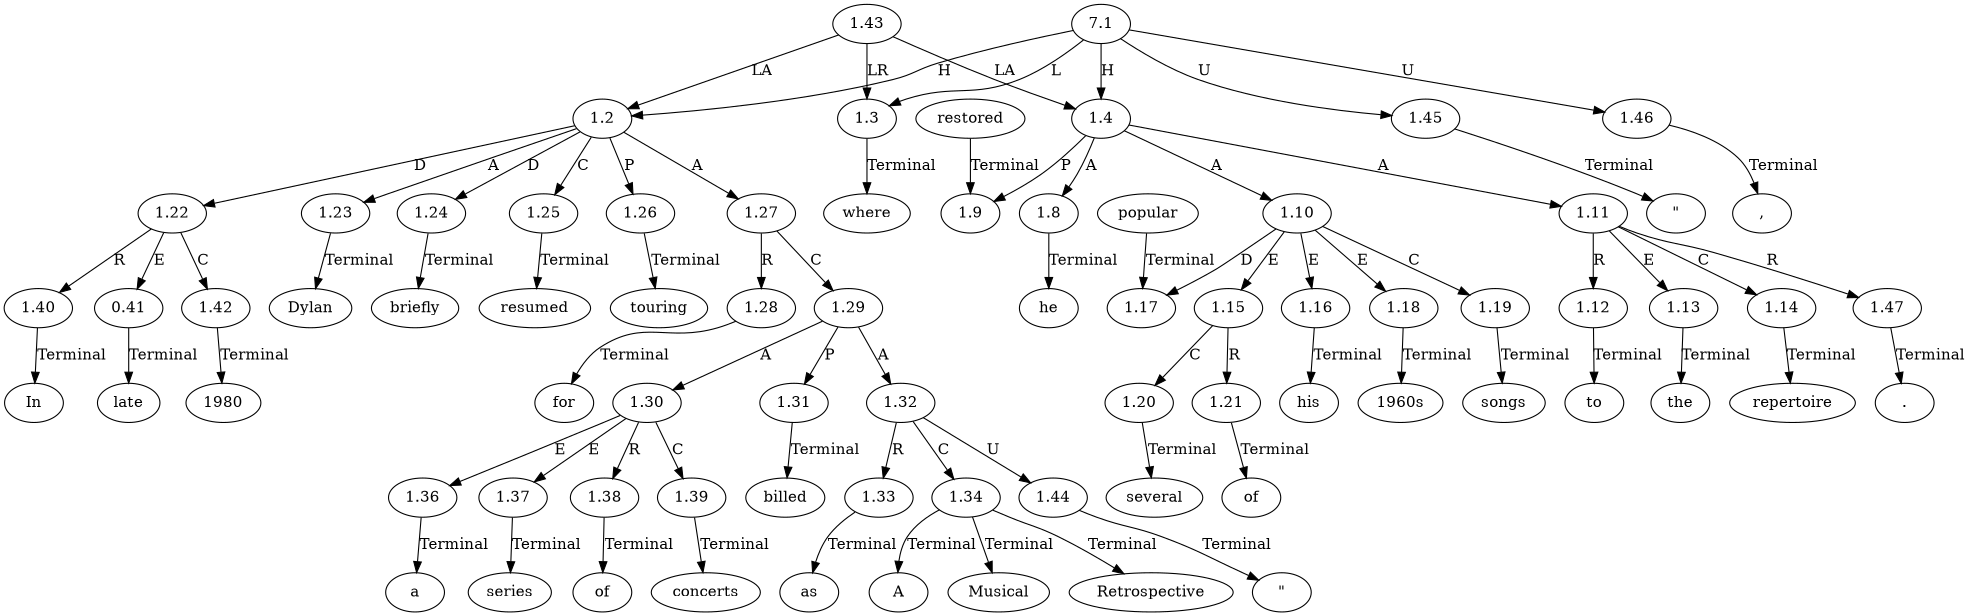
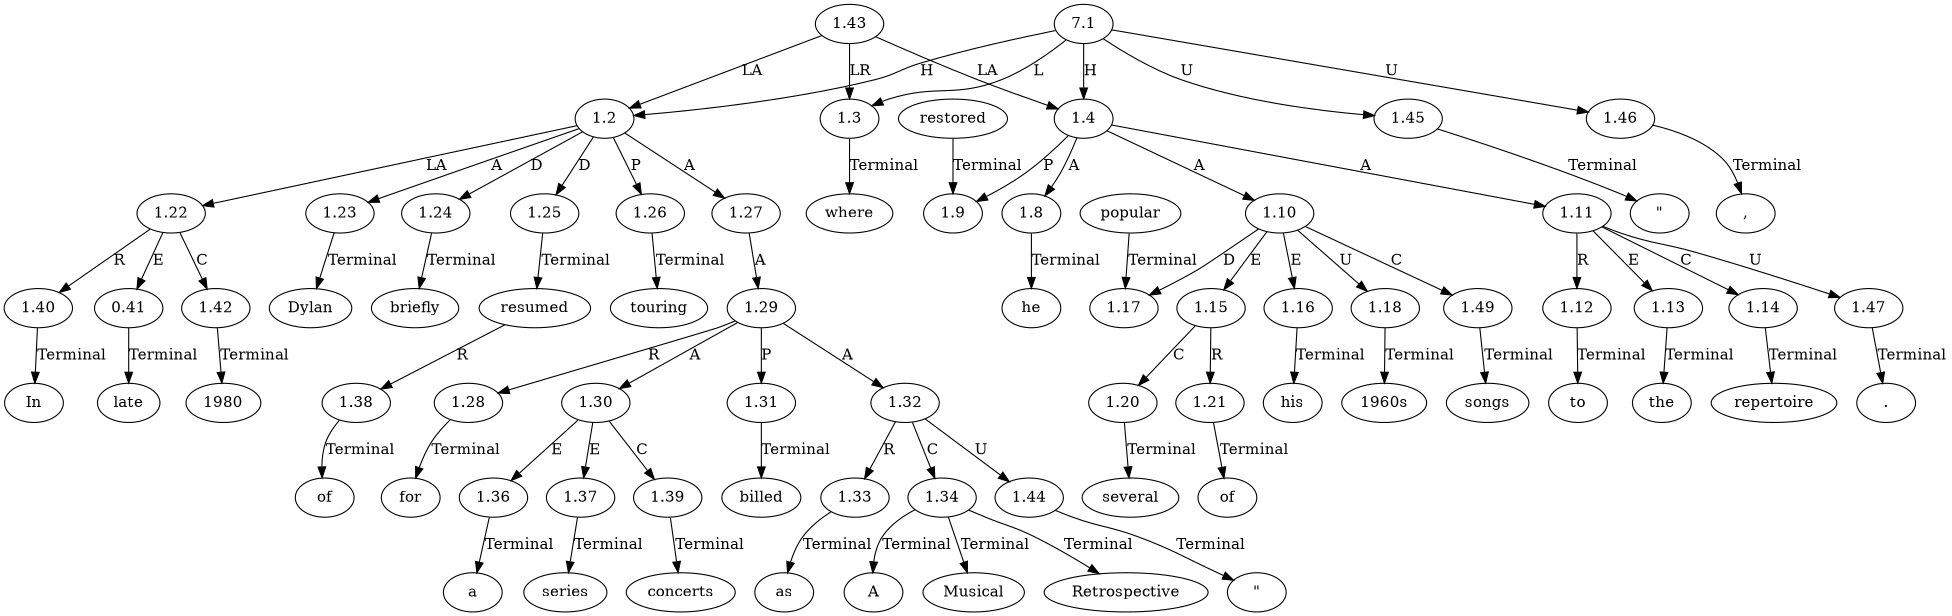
(421, 166) -> (436, 166)
(583, 166) -> (585, 166)
(761, 255) -> (622, 356)
(816, 261) -> (760, 261)
(1363, 261) -> (1347, 261)
(1772, 261) -> (1756, 261)
(1495, 308) -> (1478, 308)
(628, 445) -> (448, 354)
